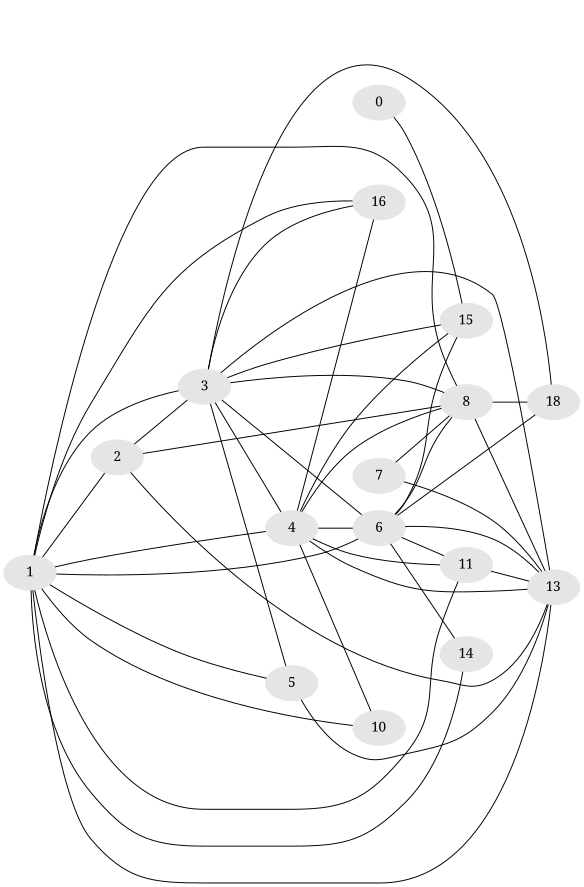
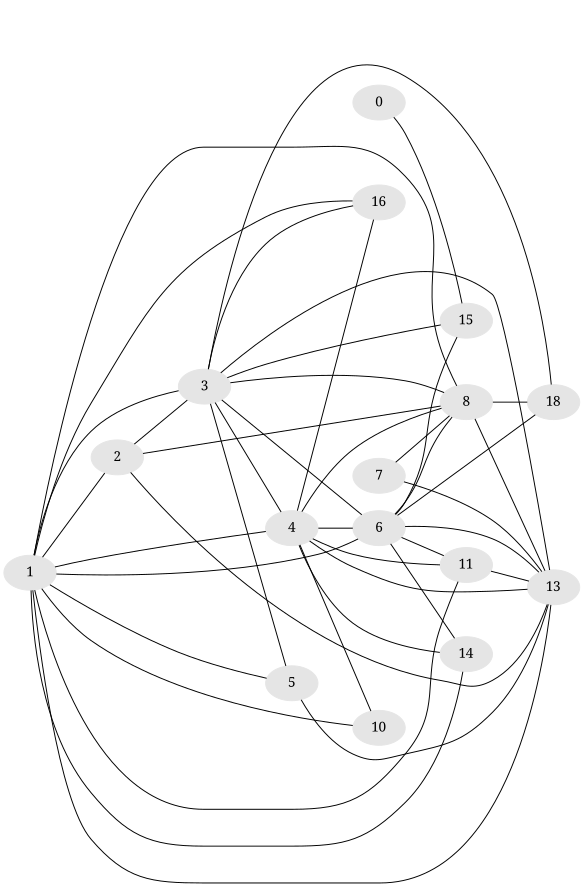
(362, 412) -> (352, 622)
